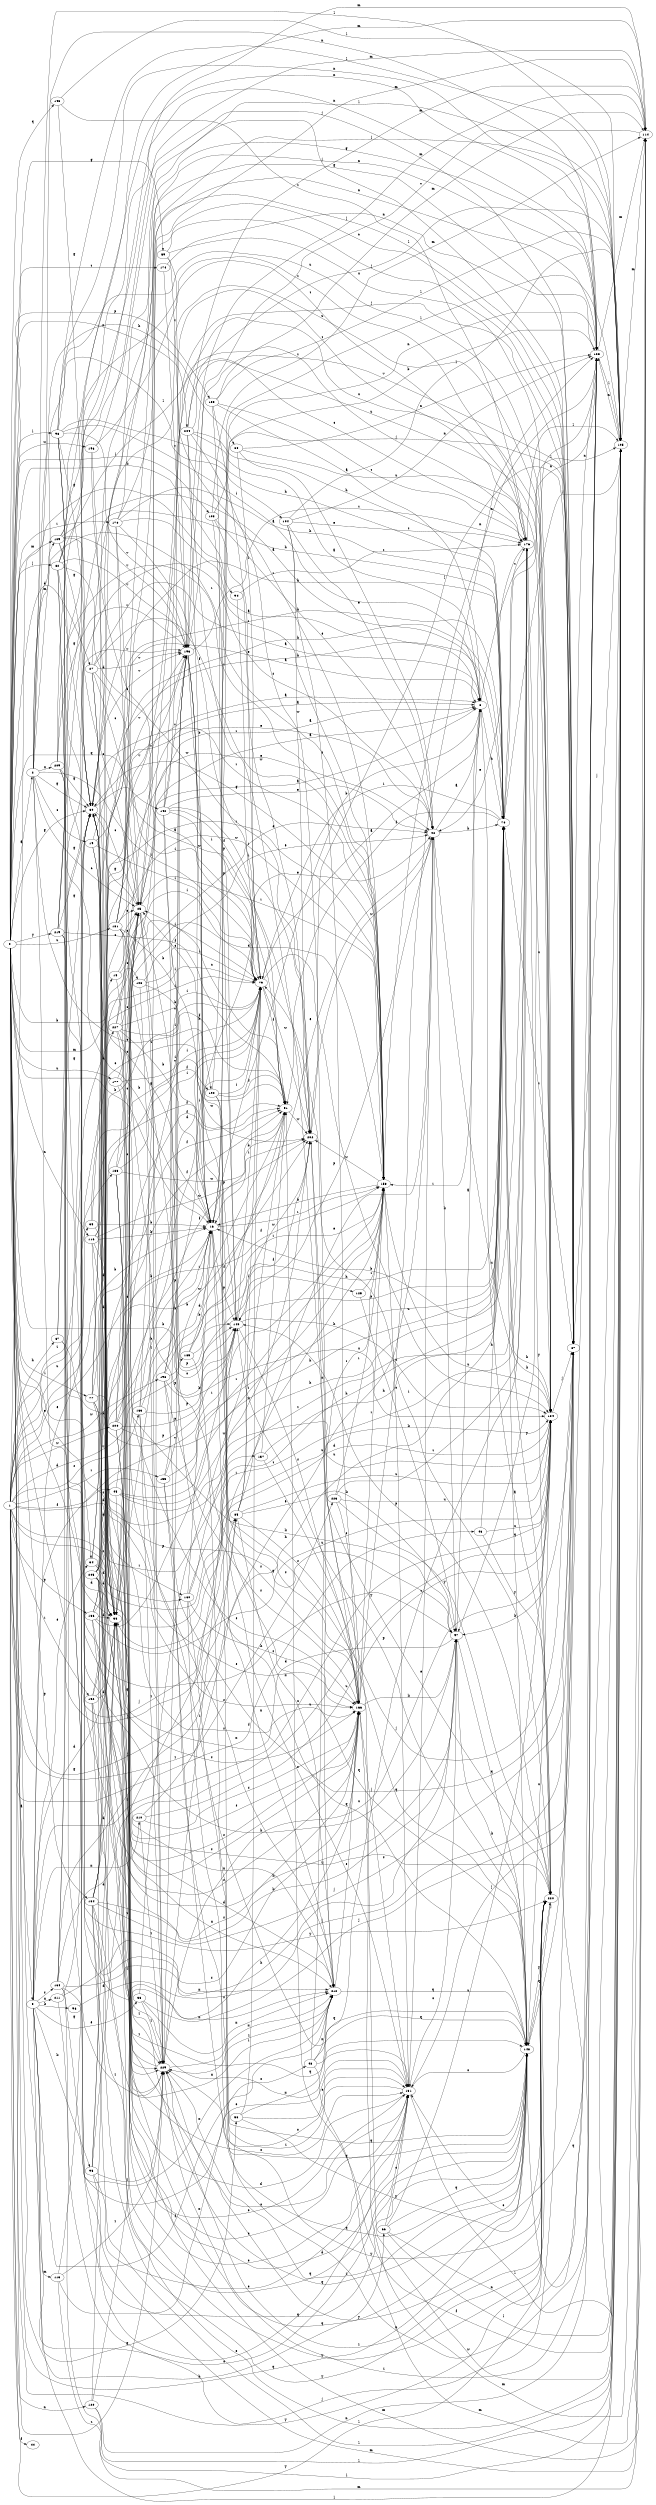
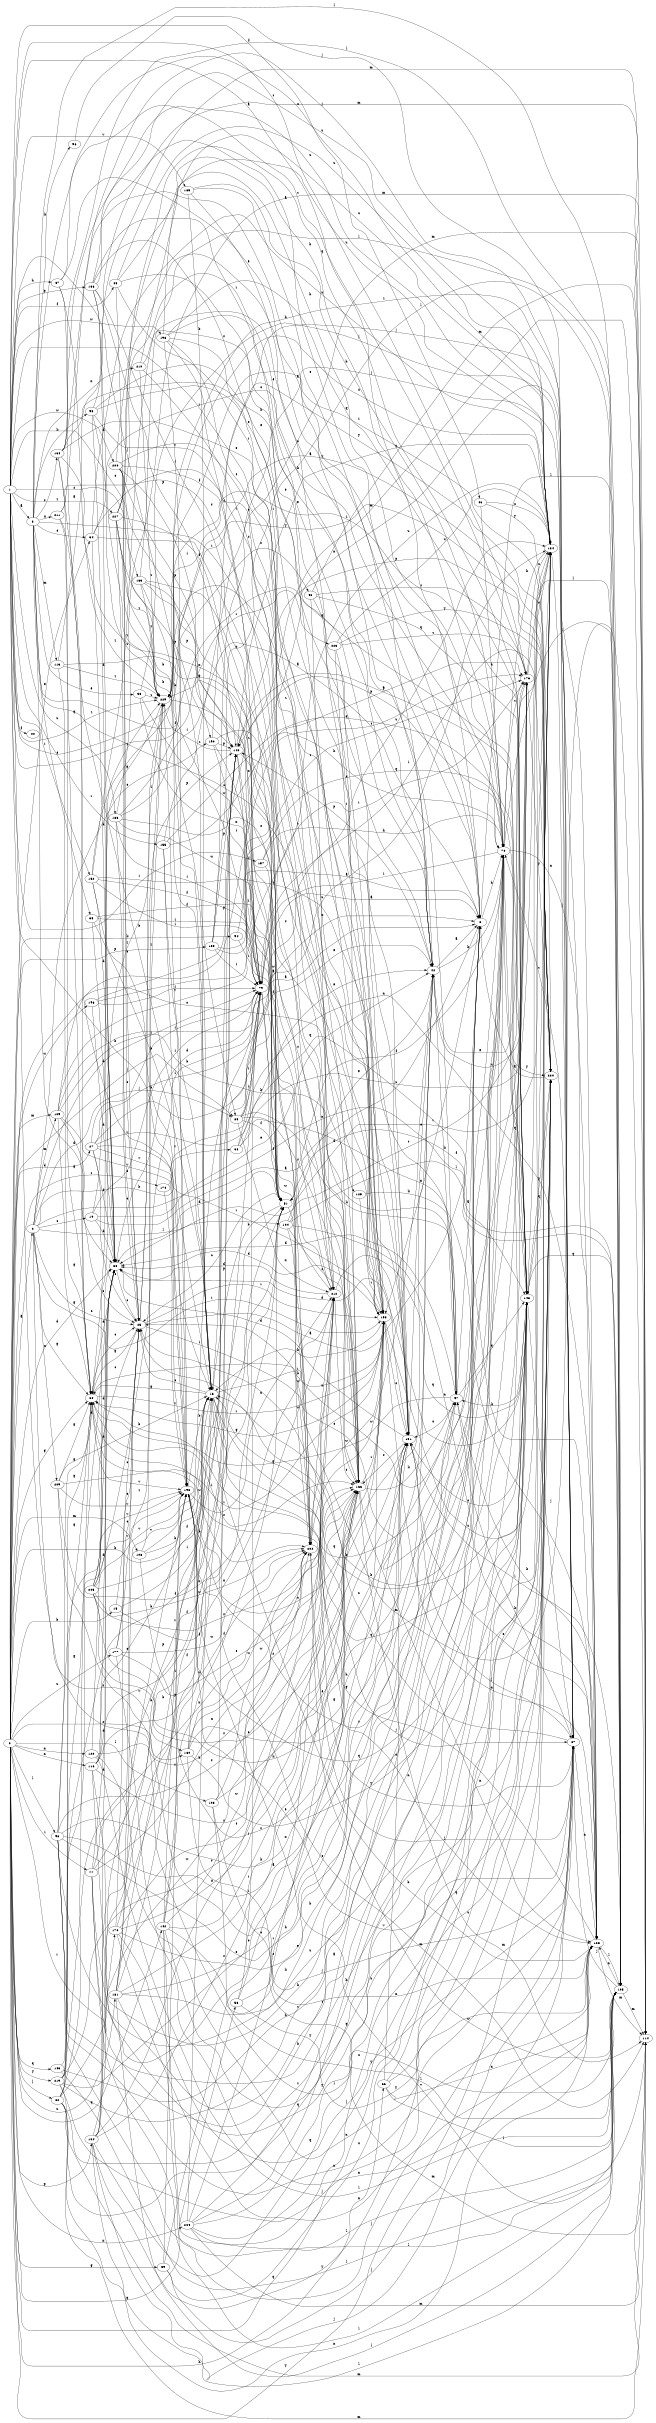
(175, 831) -> (175, 987)
none -> (139, 953)
